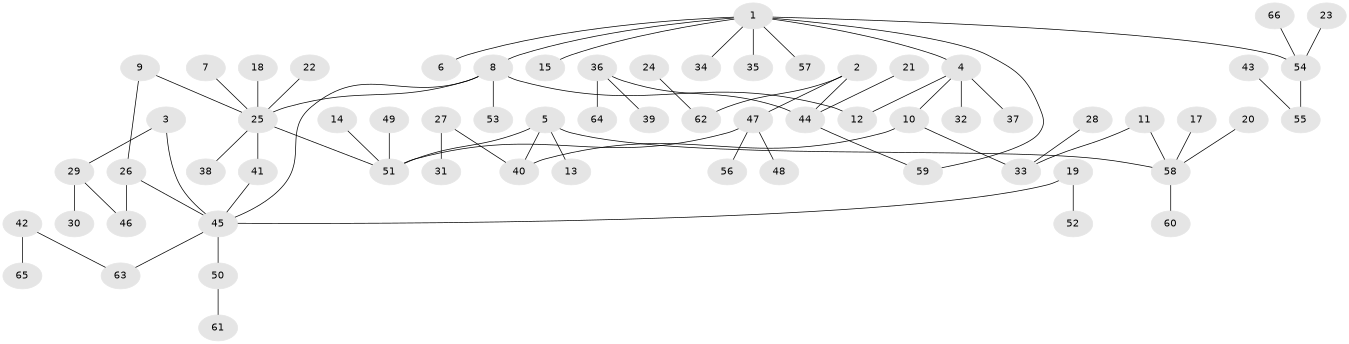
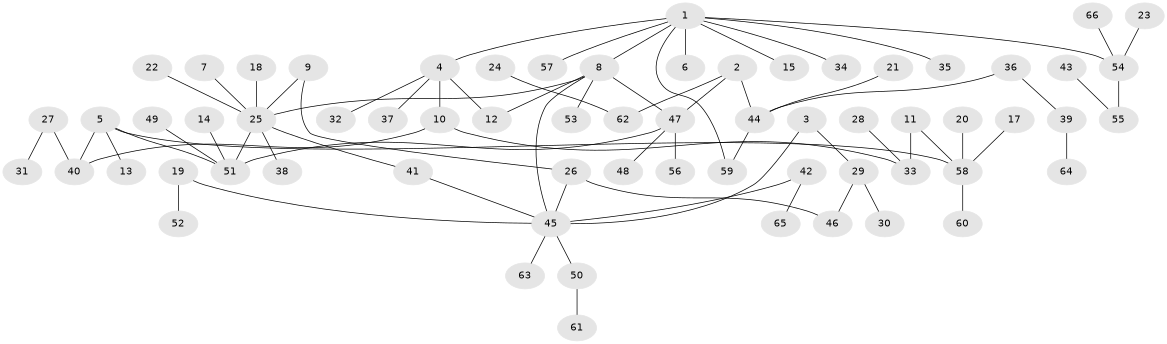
(597, 89) -> (1067, 146)
none -> (637, 94)
(71, 250) -> (682, 206)
